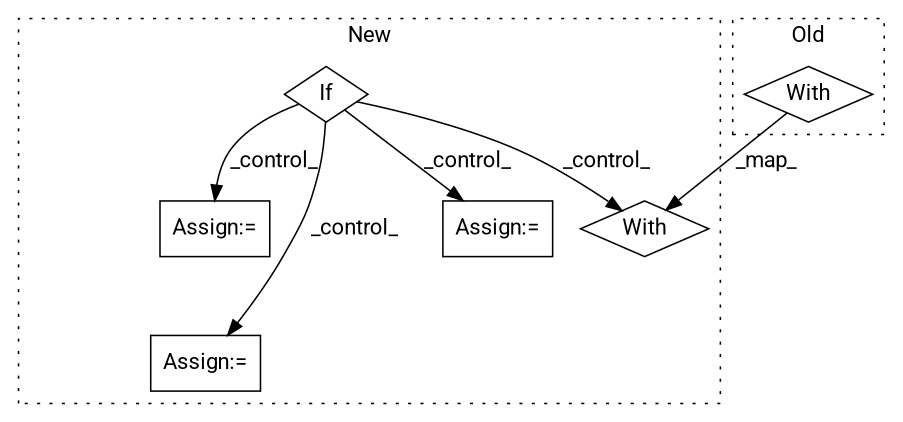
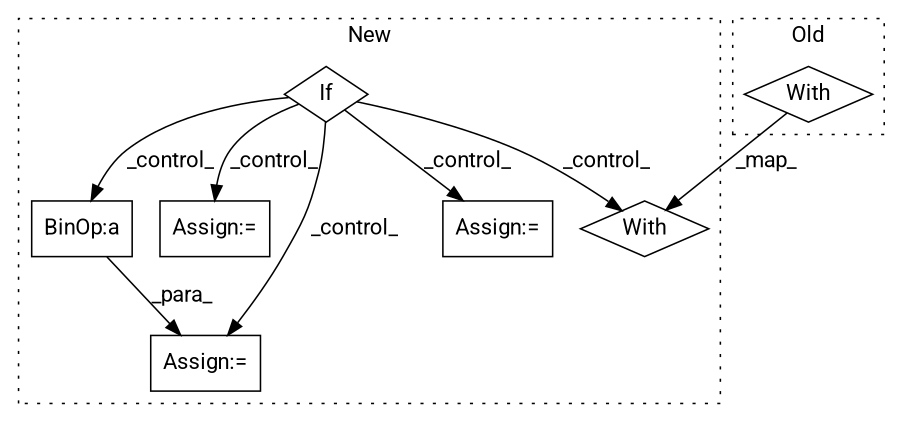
none -> (82, 229)
